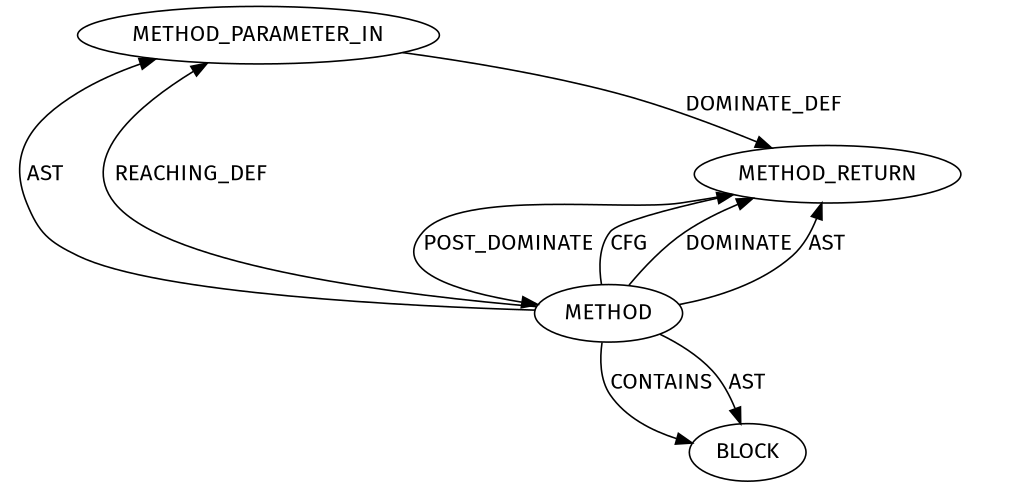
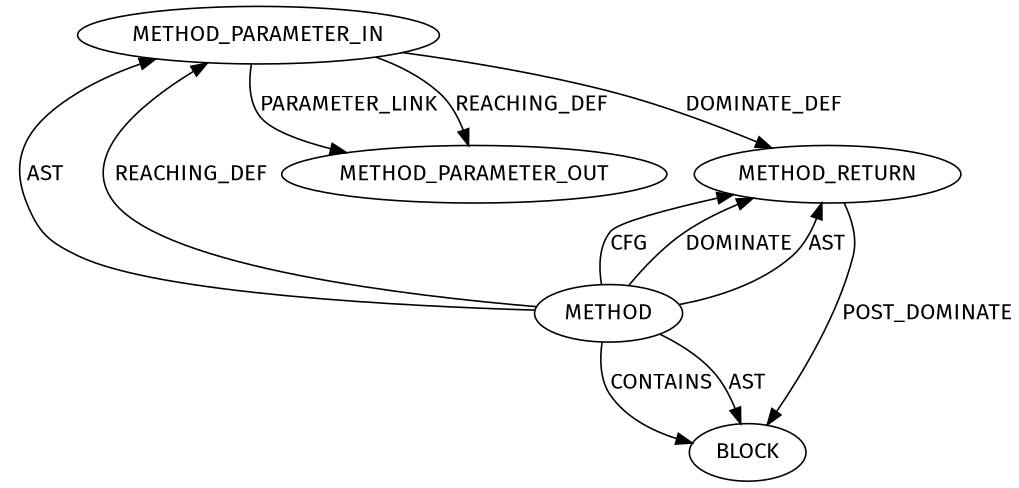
none -> (474, 174)
(501, 207) -> (833, 312)
